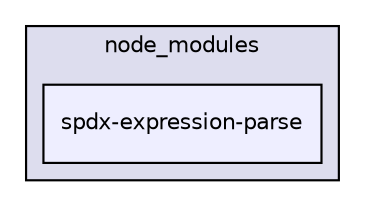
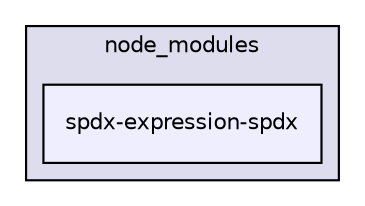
(182, 124) -> (182, 124)
